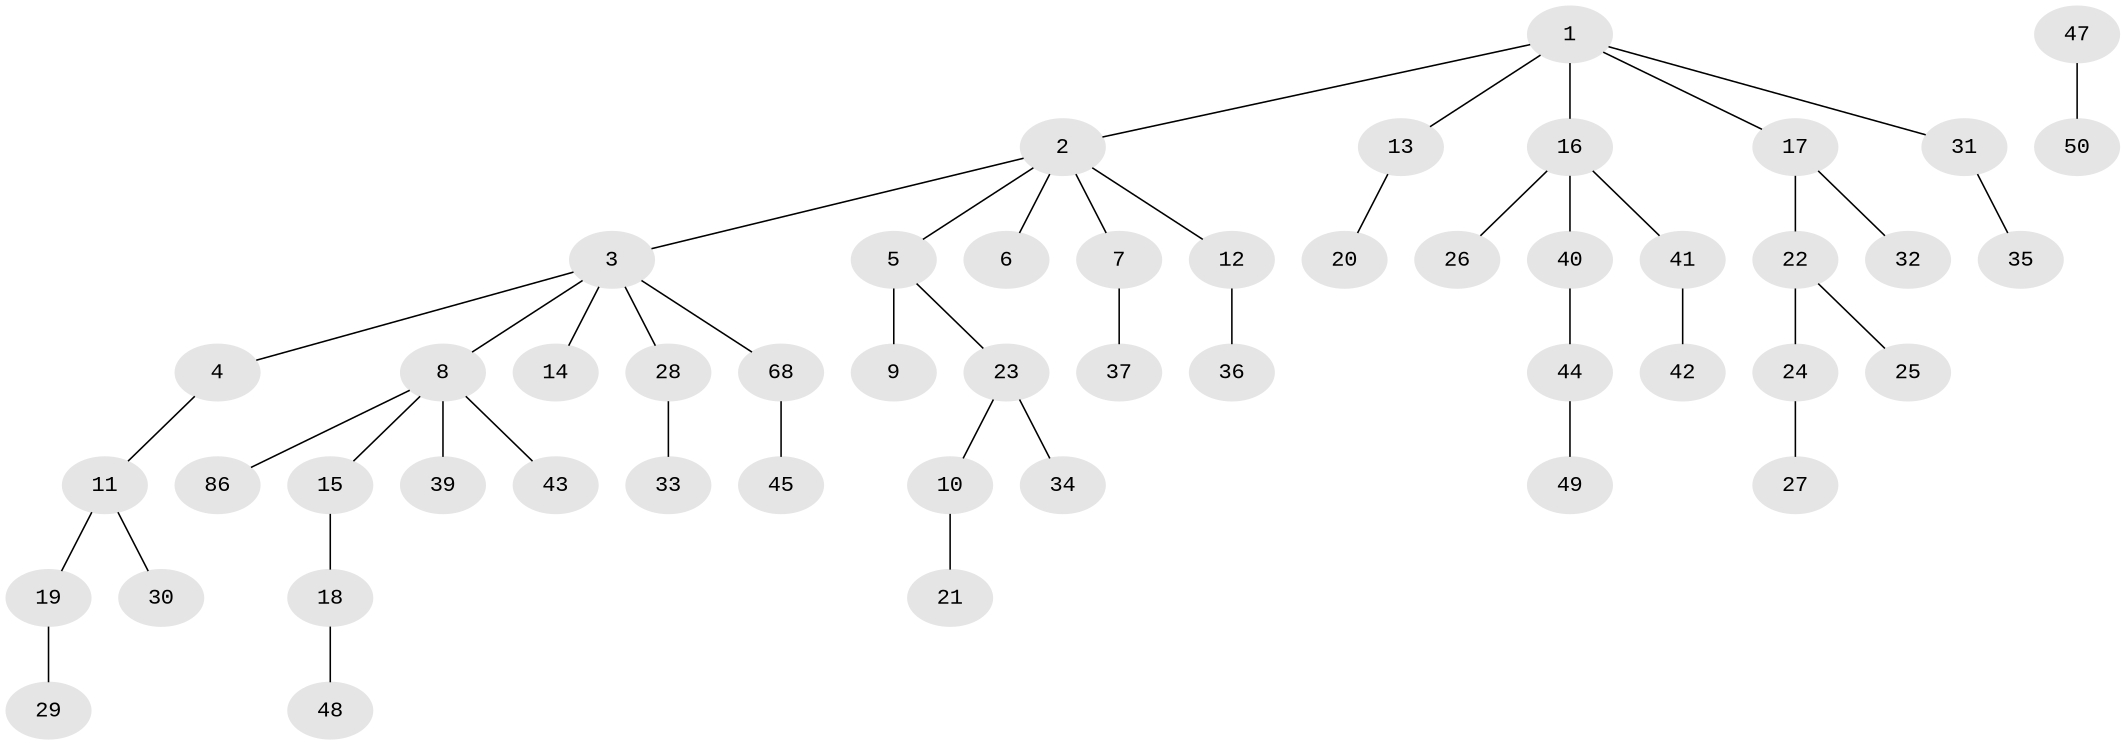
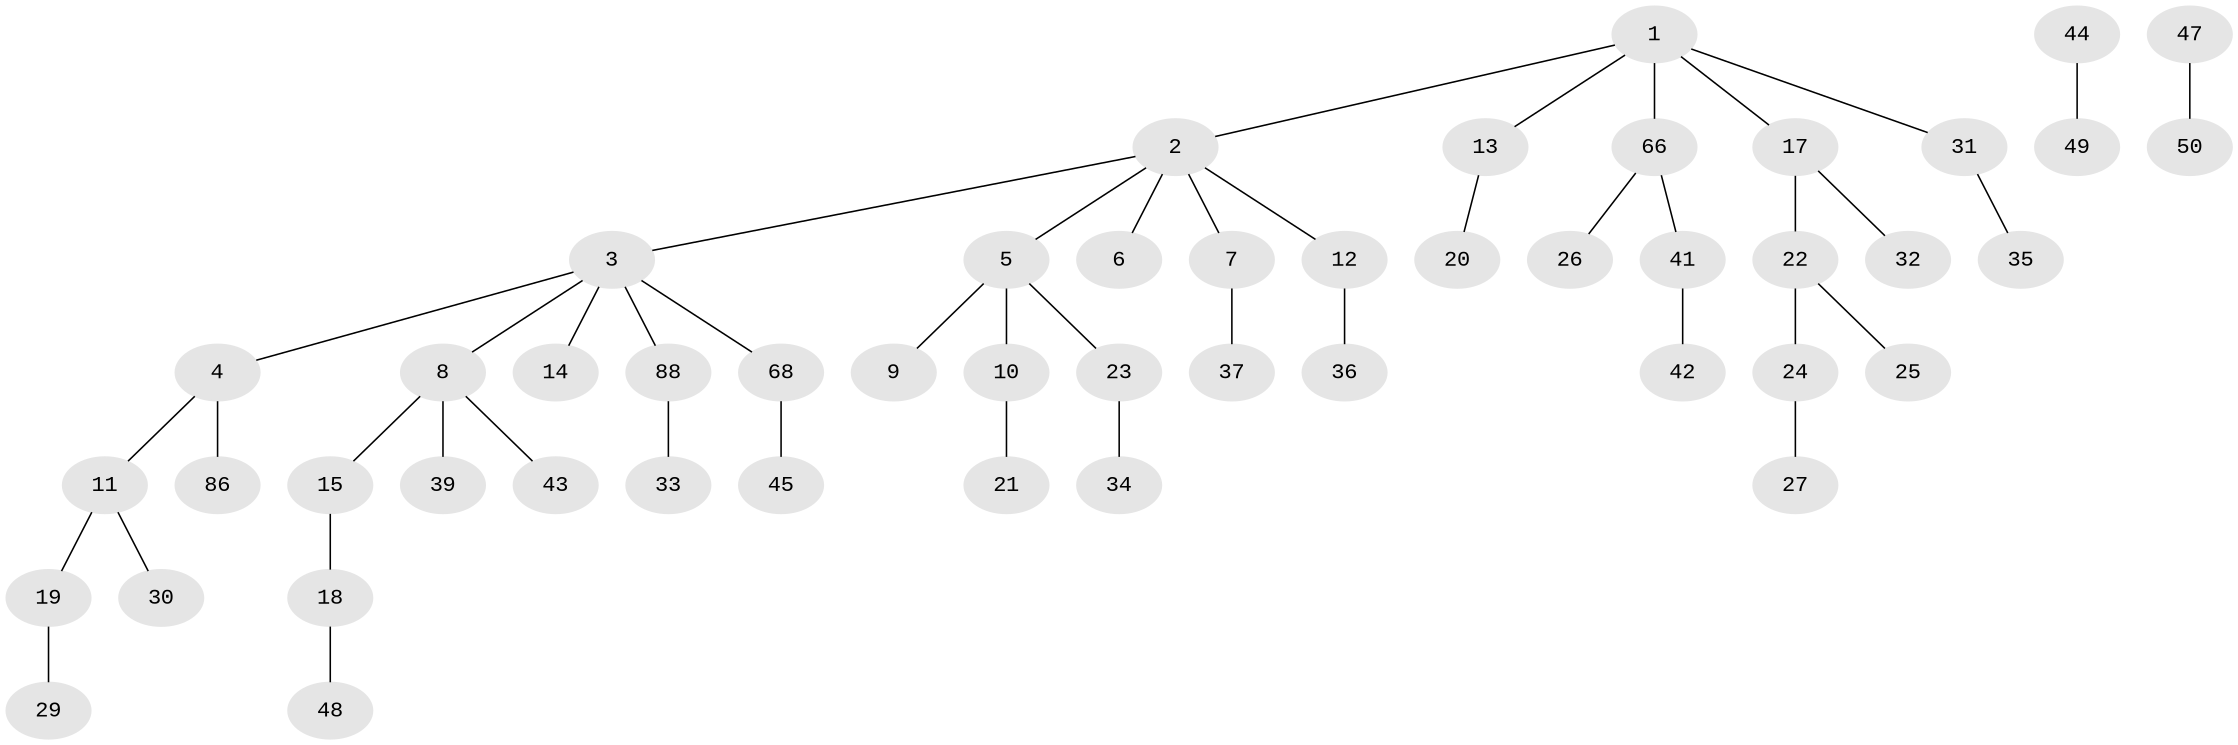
(1570, 147) -> (1654, 147)
(1570, 260) -> none
(668, 373) -> (668, 373)
(330, 429) -> (218, 429)
(978, 429) -> (1006, 316)
